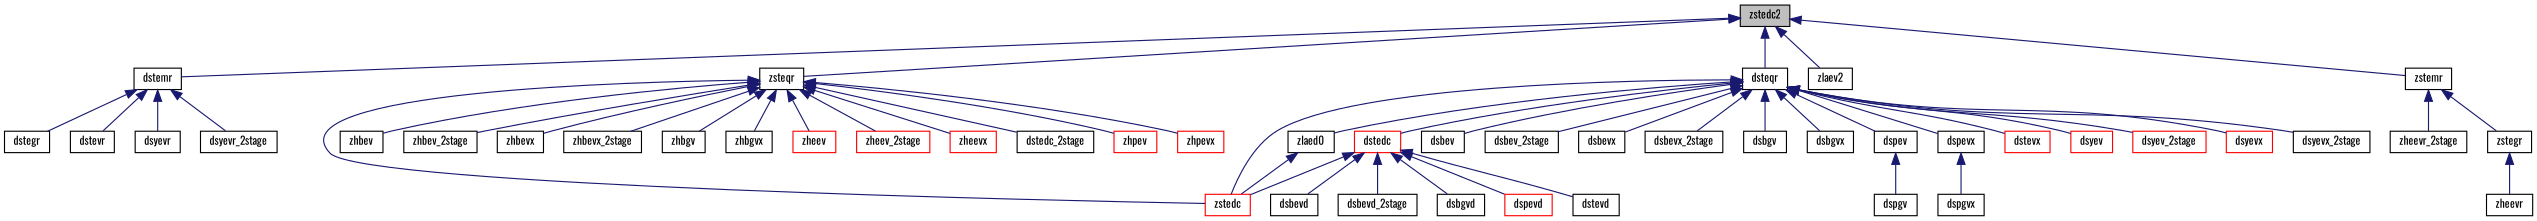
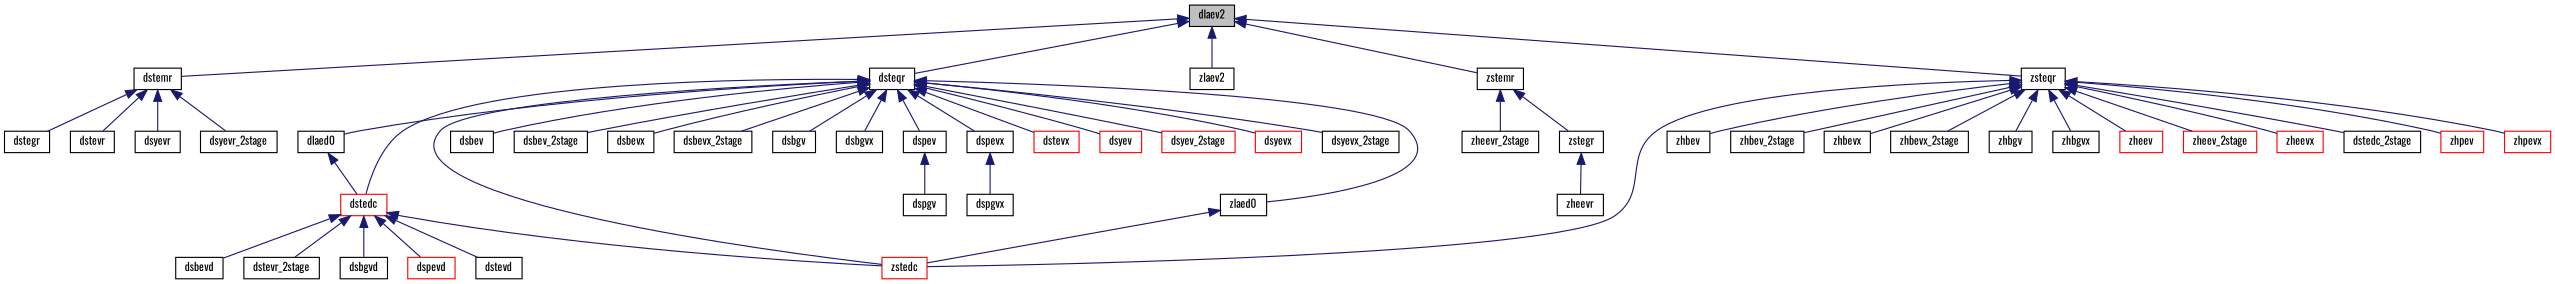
(1765, 16) -> (1212, 16)
none -> (321, 142)
(1378, 205) -> (282, 268)
